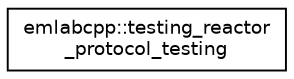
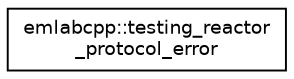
(147, 40) -> (147, 40)
